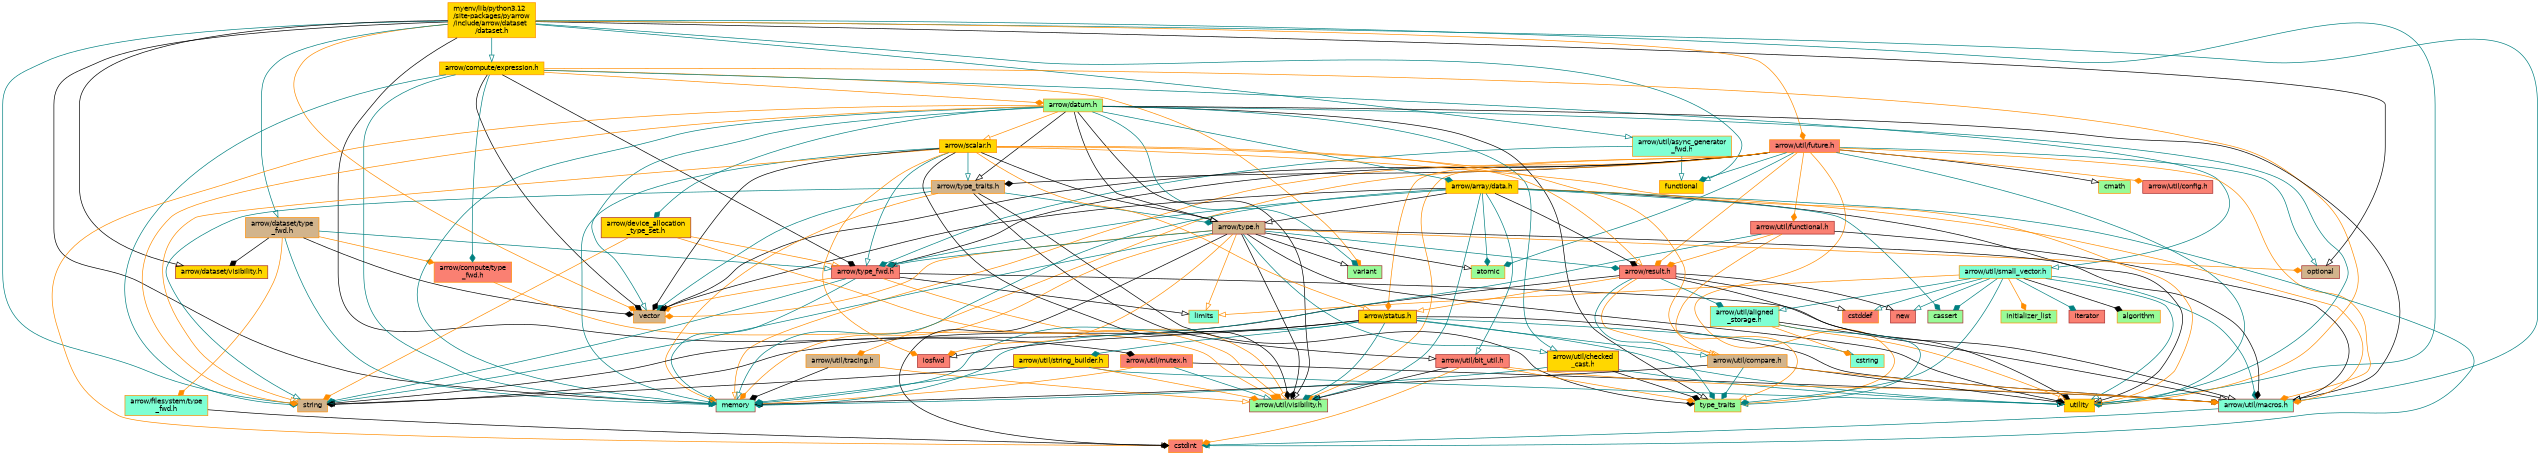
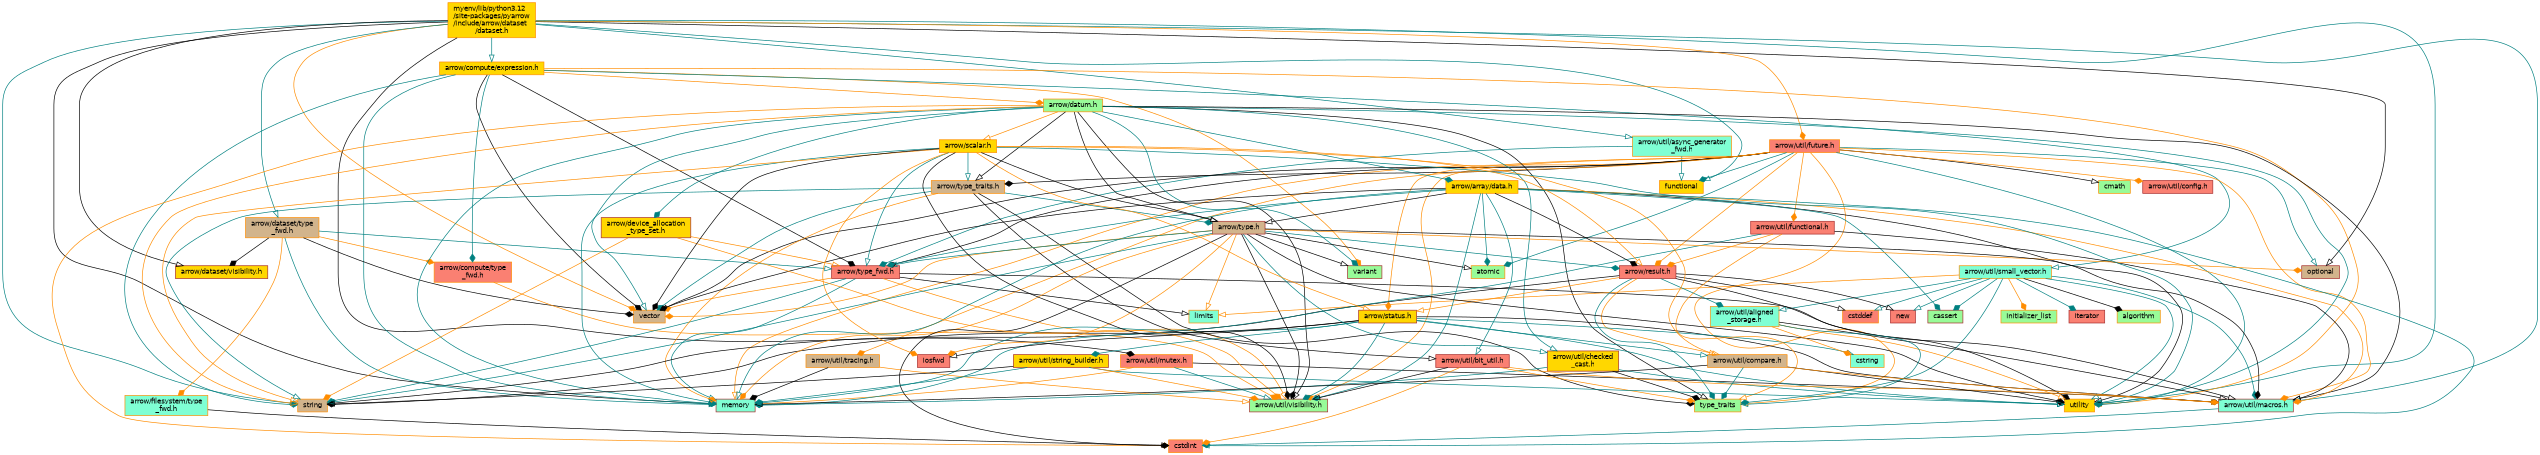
(464, 153) -> (464, 153)
(1610, 186) -> (1610, 186)
